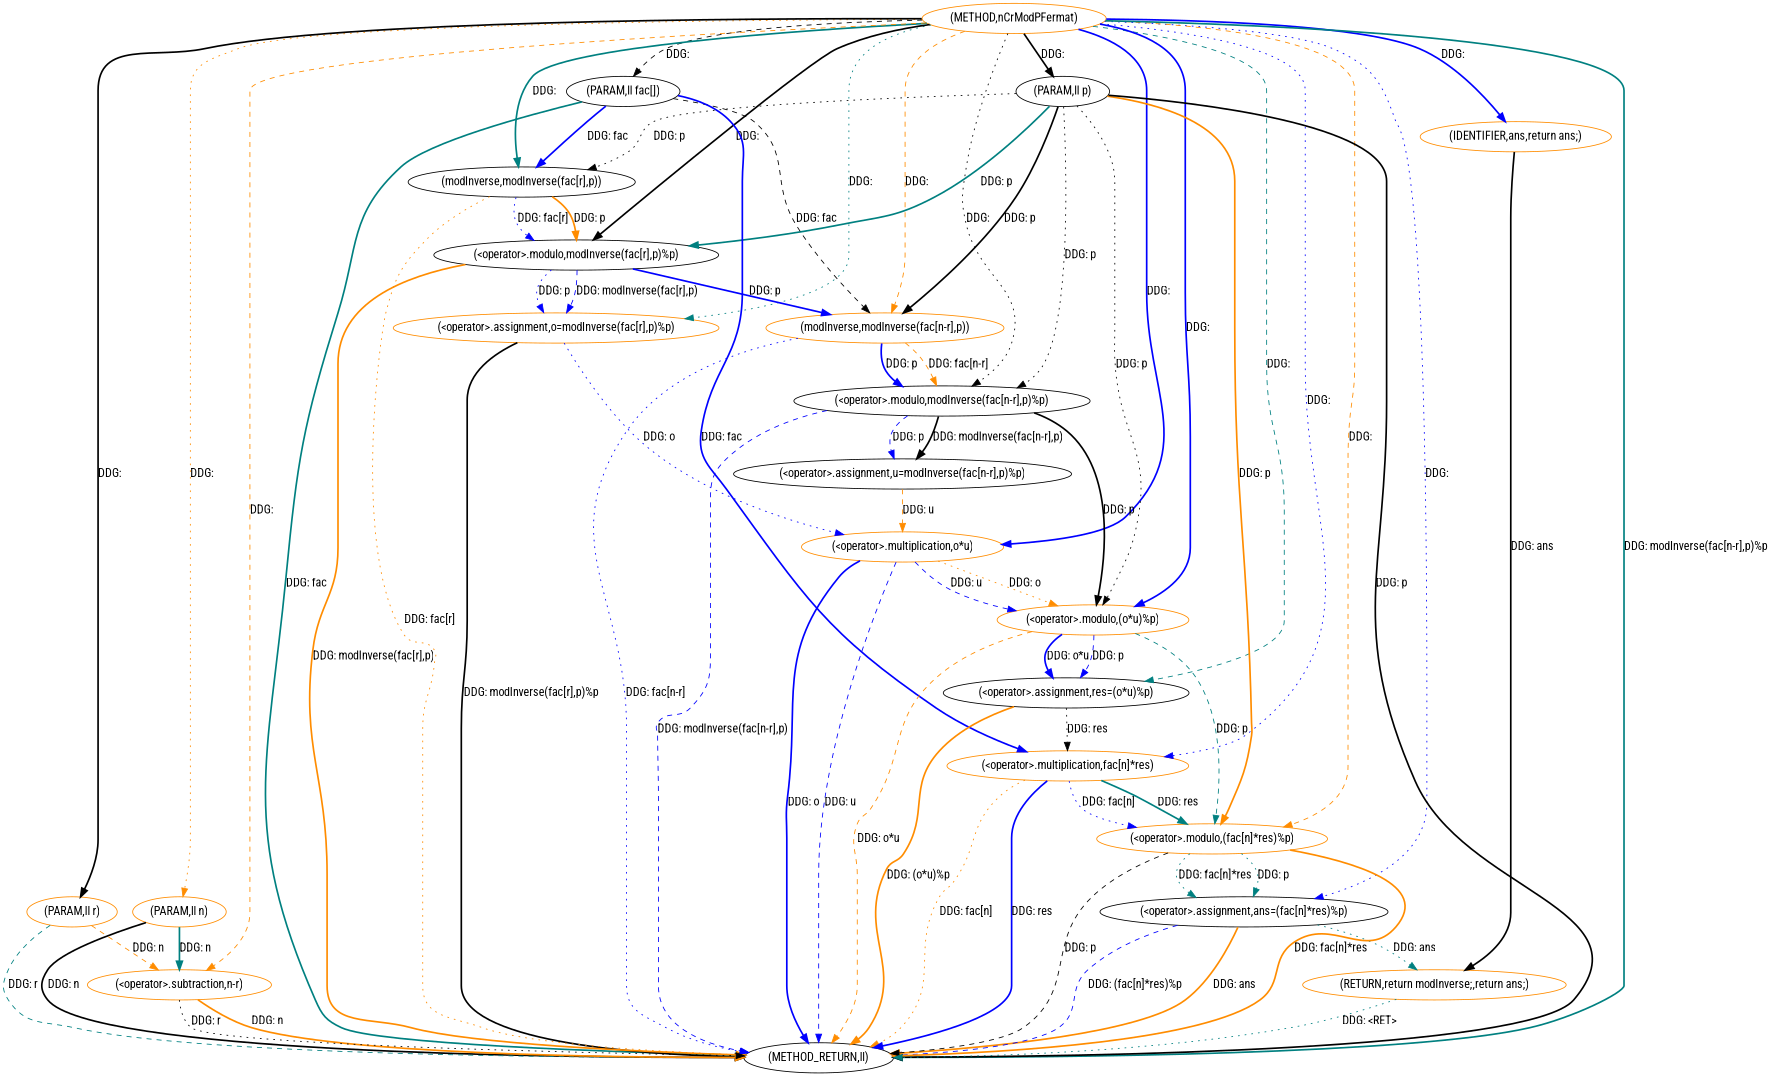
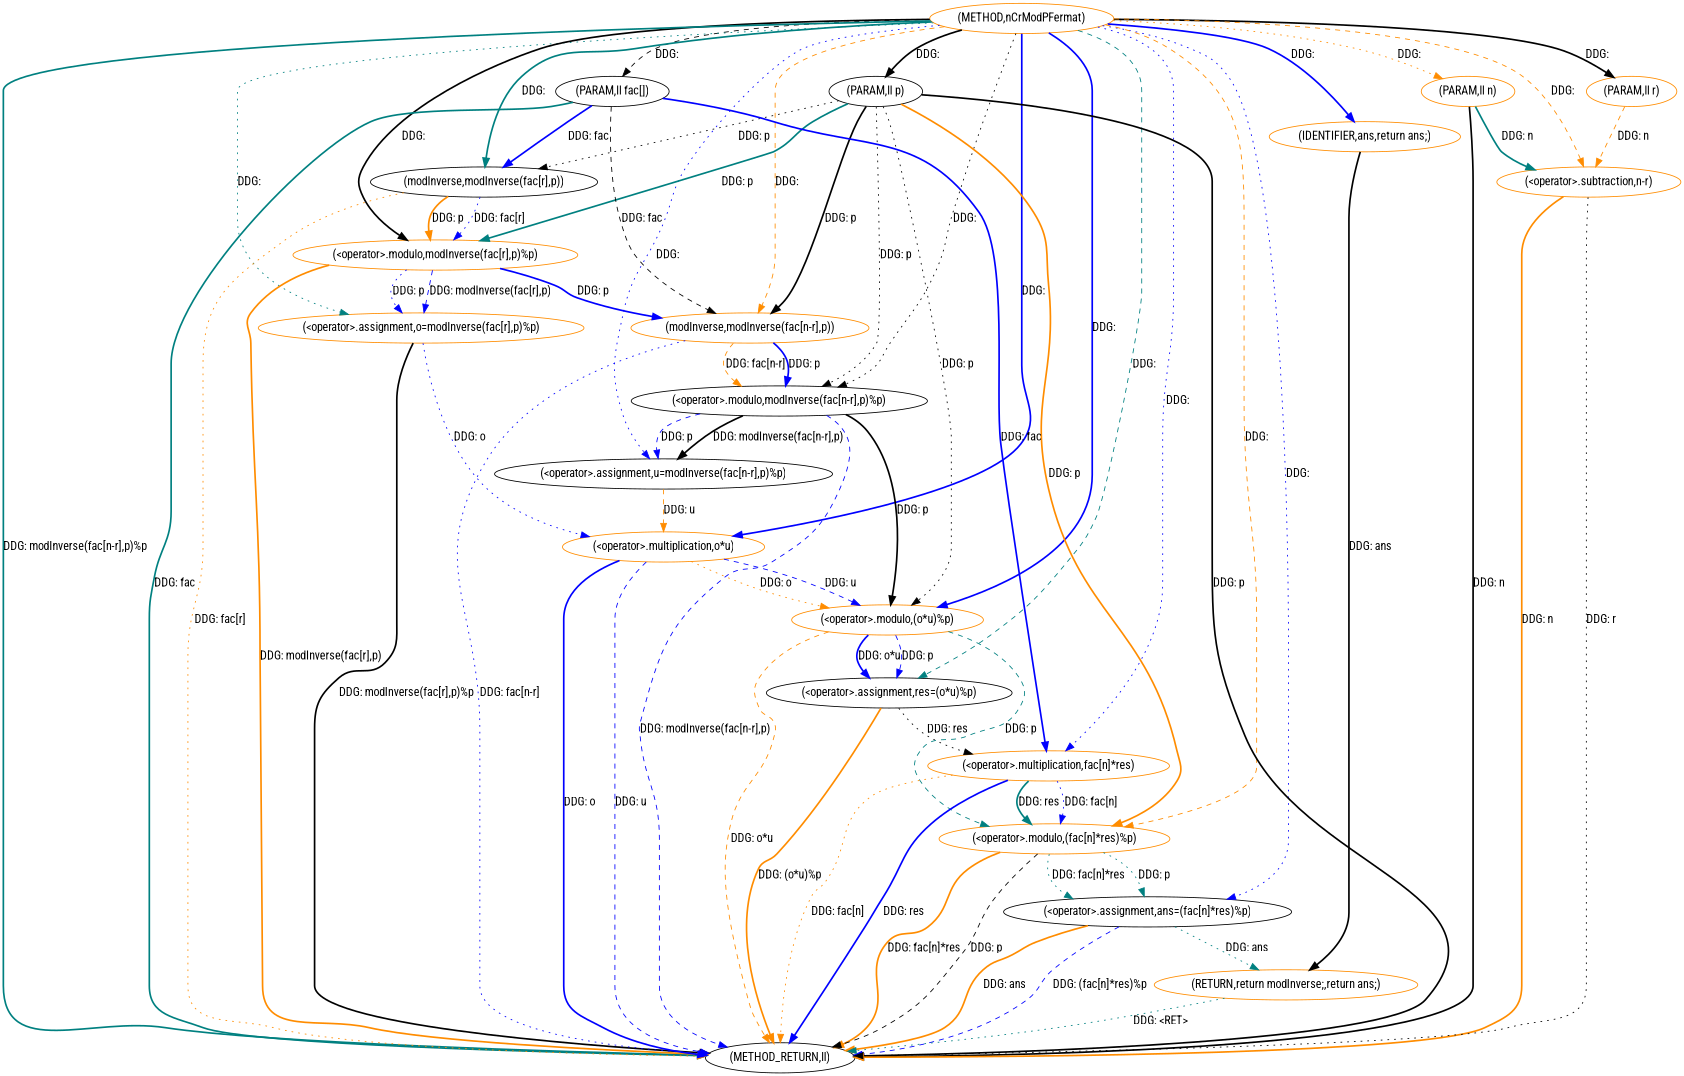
none -> (686, 167)
(576, 255) -> (435, 255)
(216, 1045) -> none
